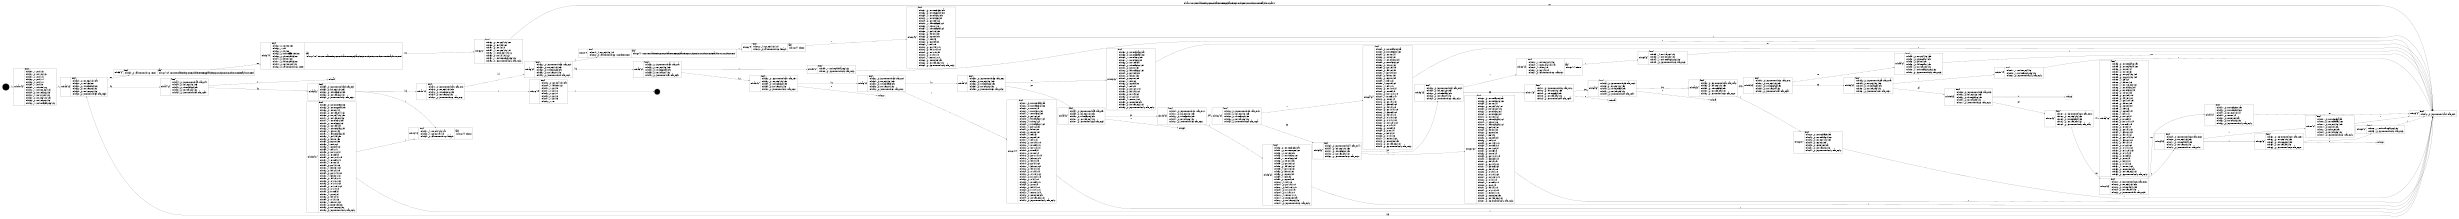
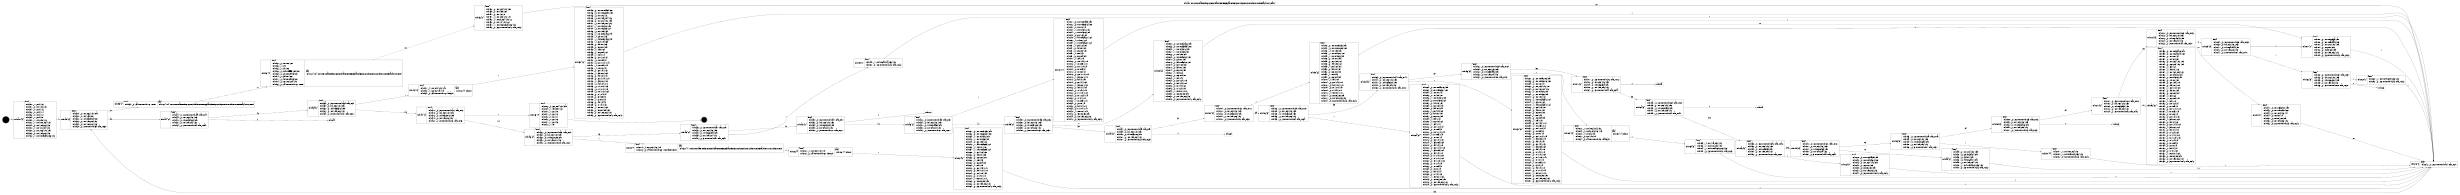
(1815, 45) -> (1750, 24)
(385, 145) -> (523, 76)
